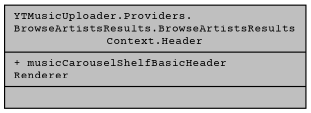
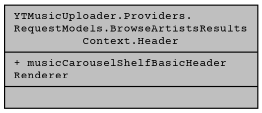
(155, 28) -> (131, 28)
